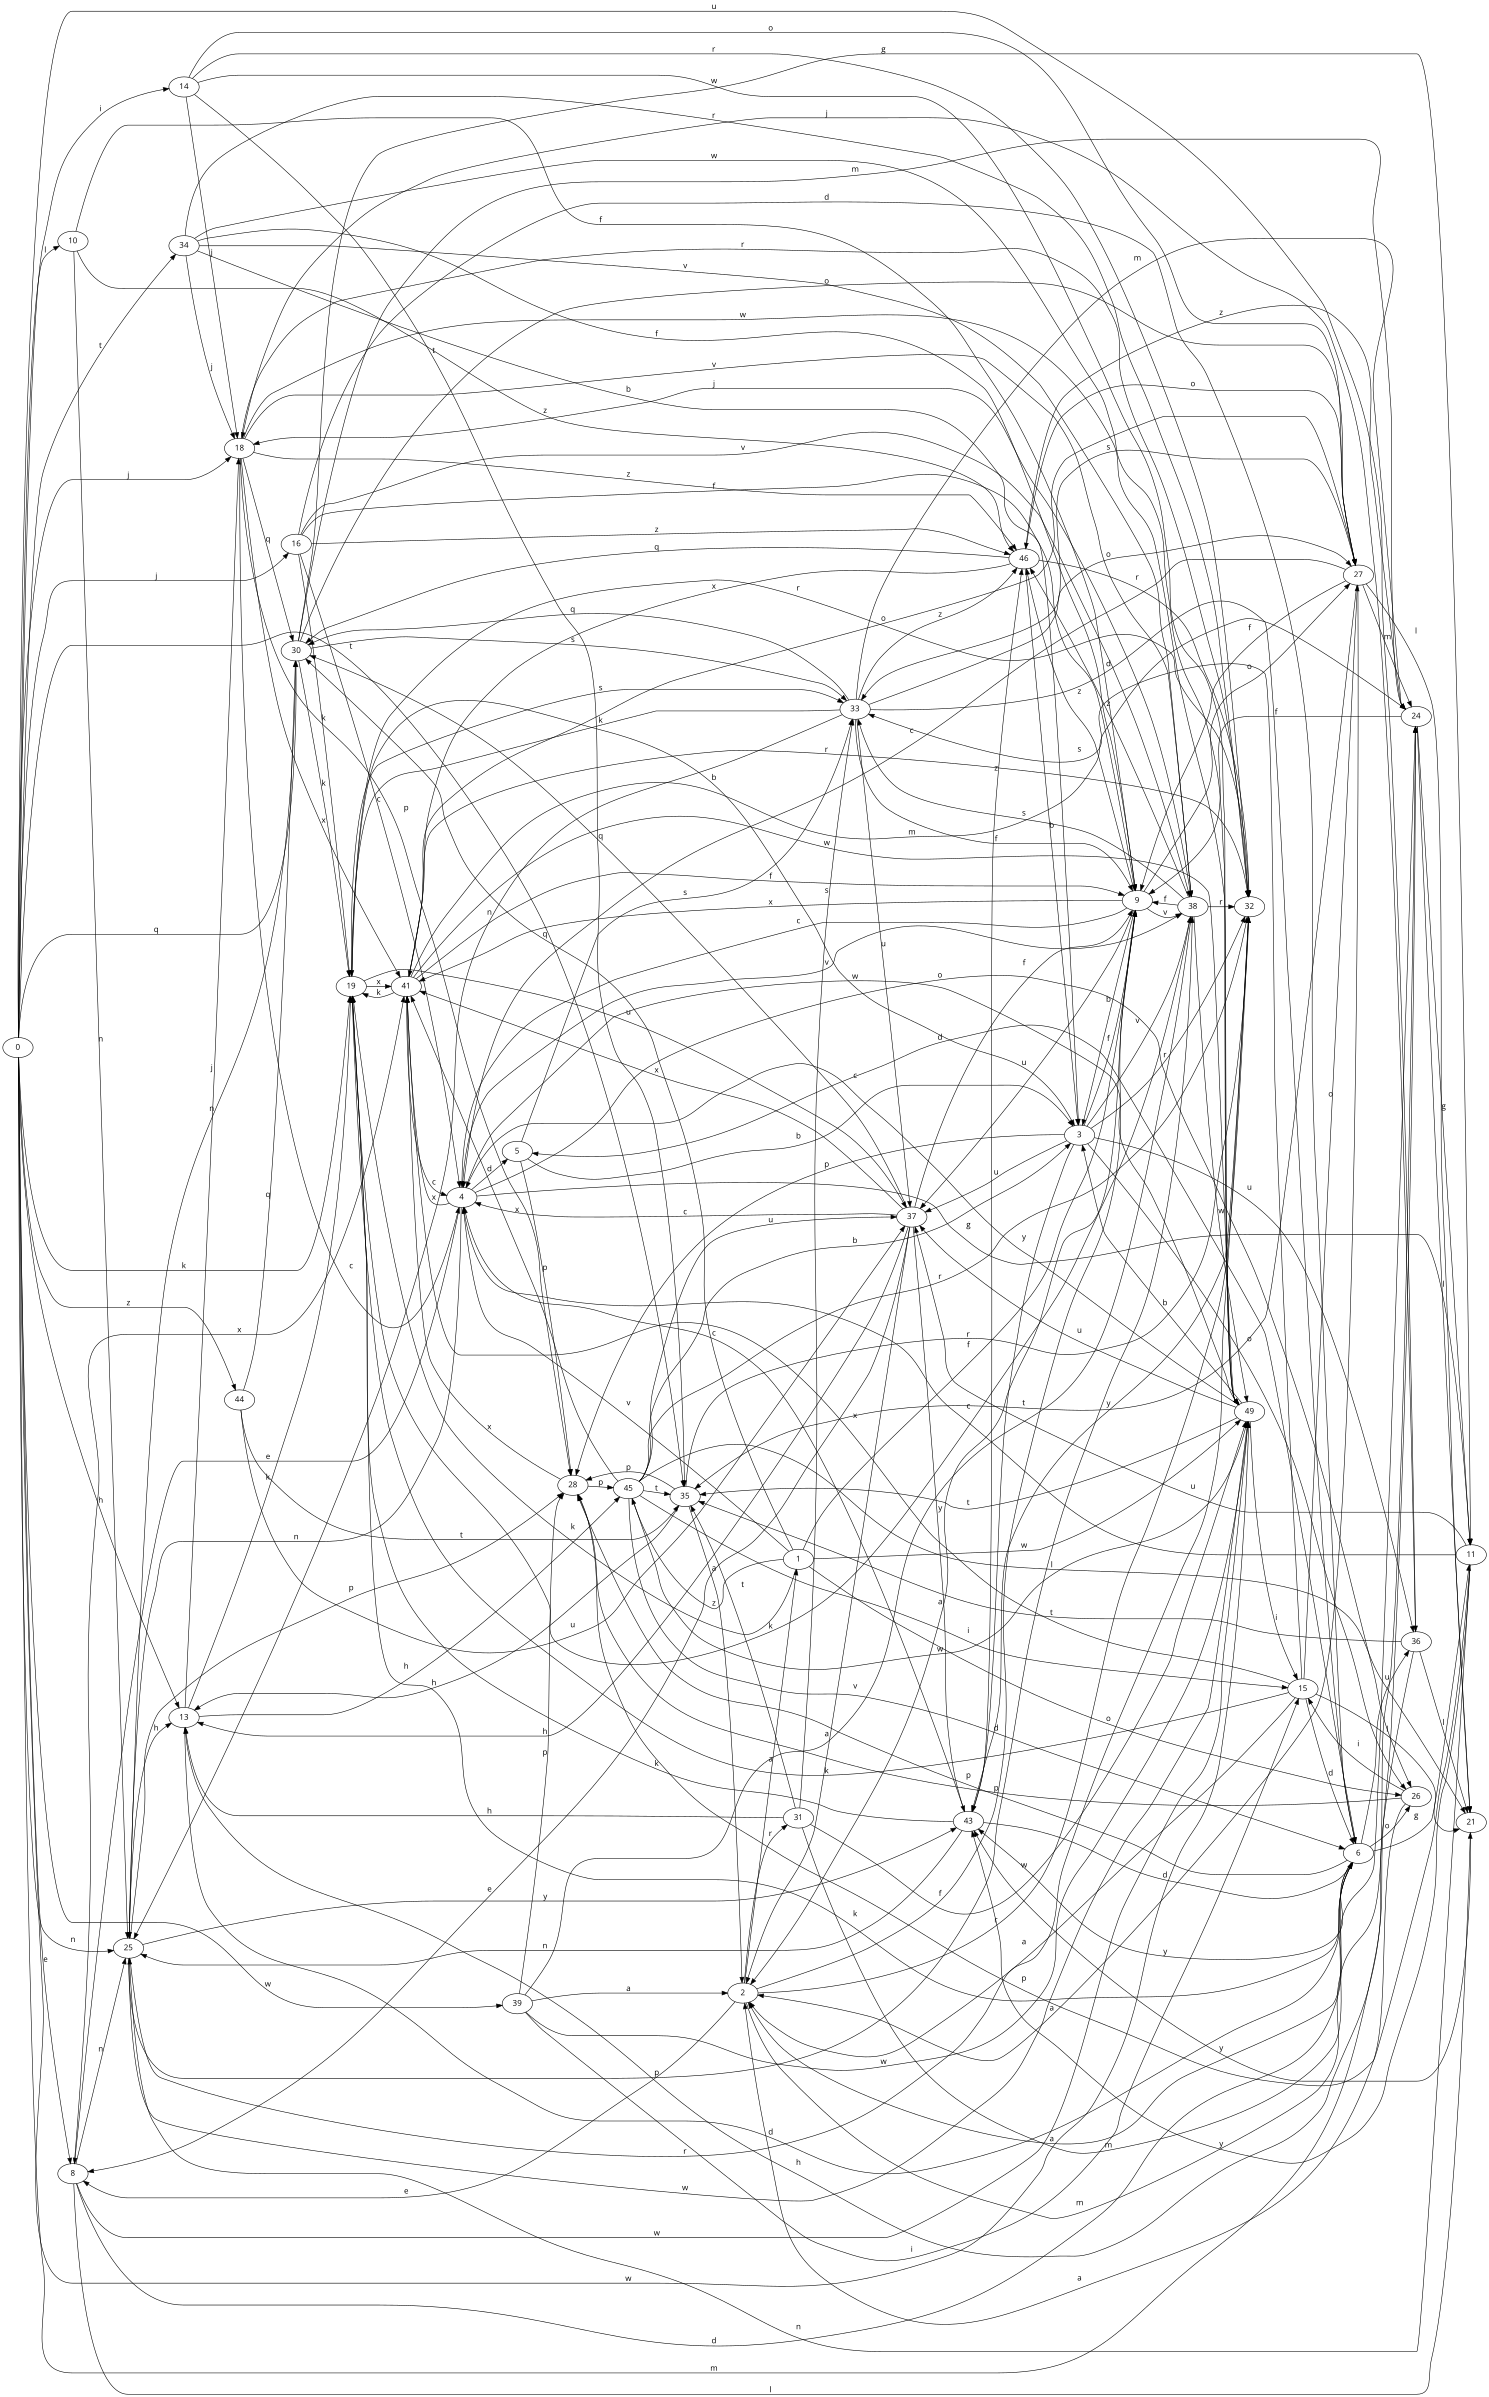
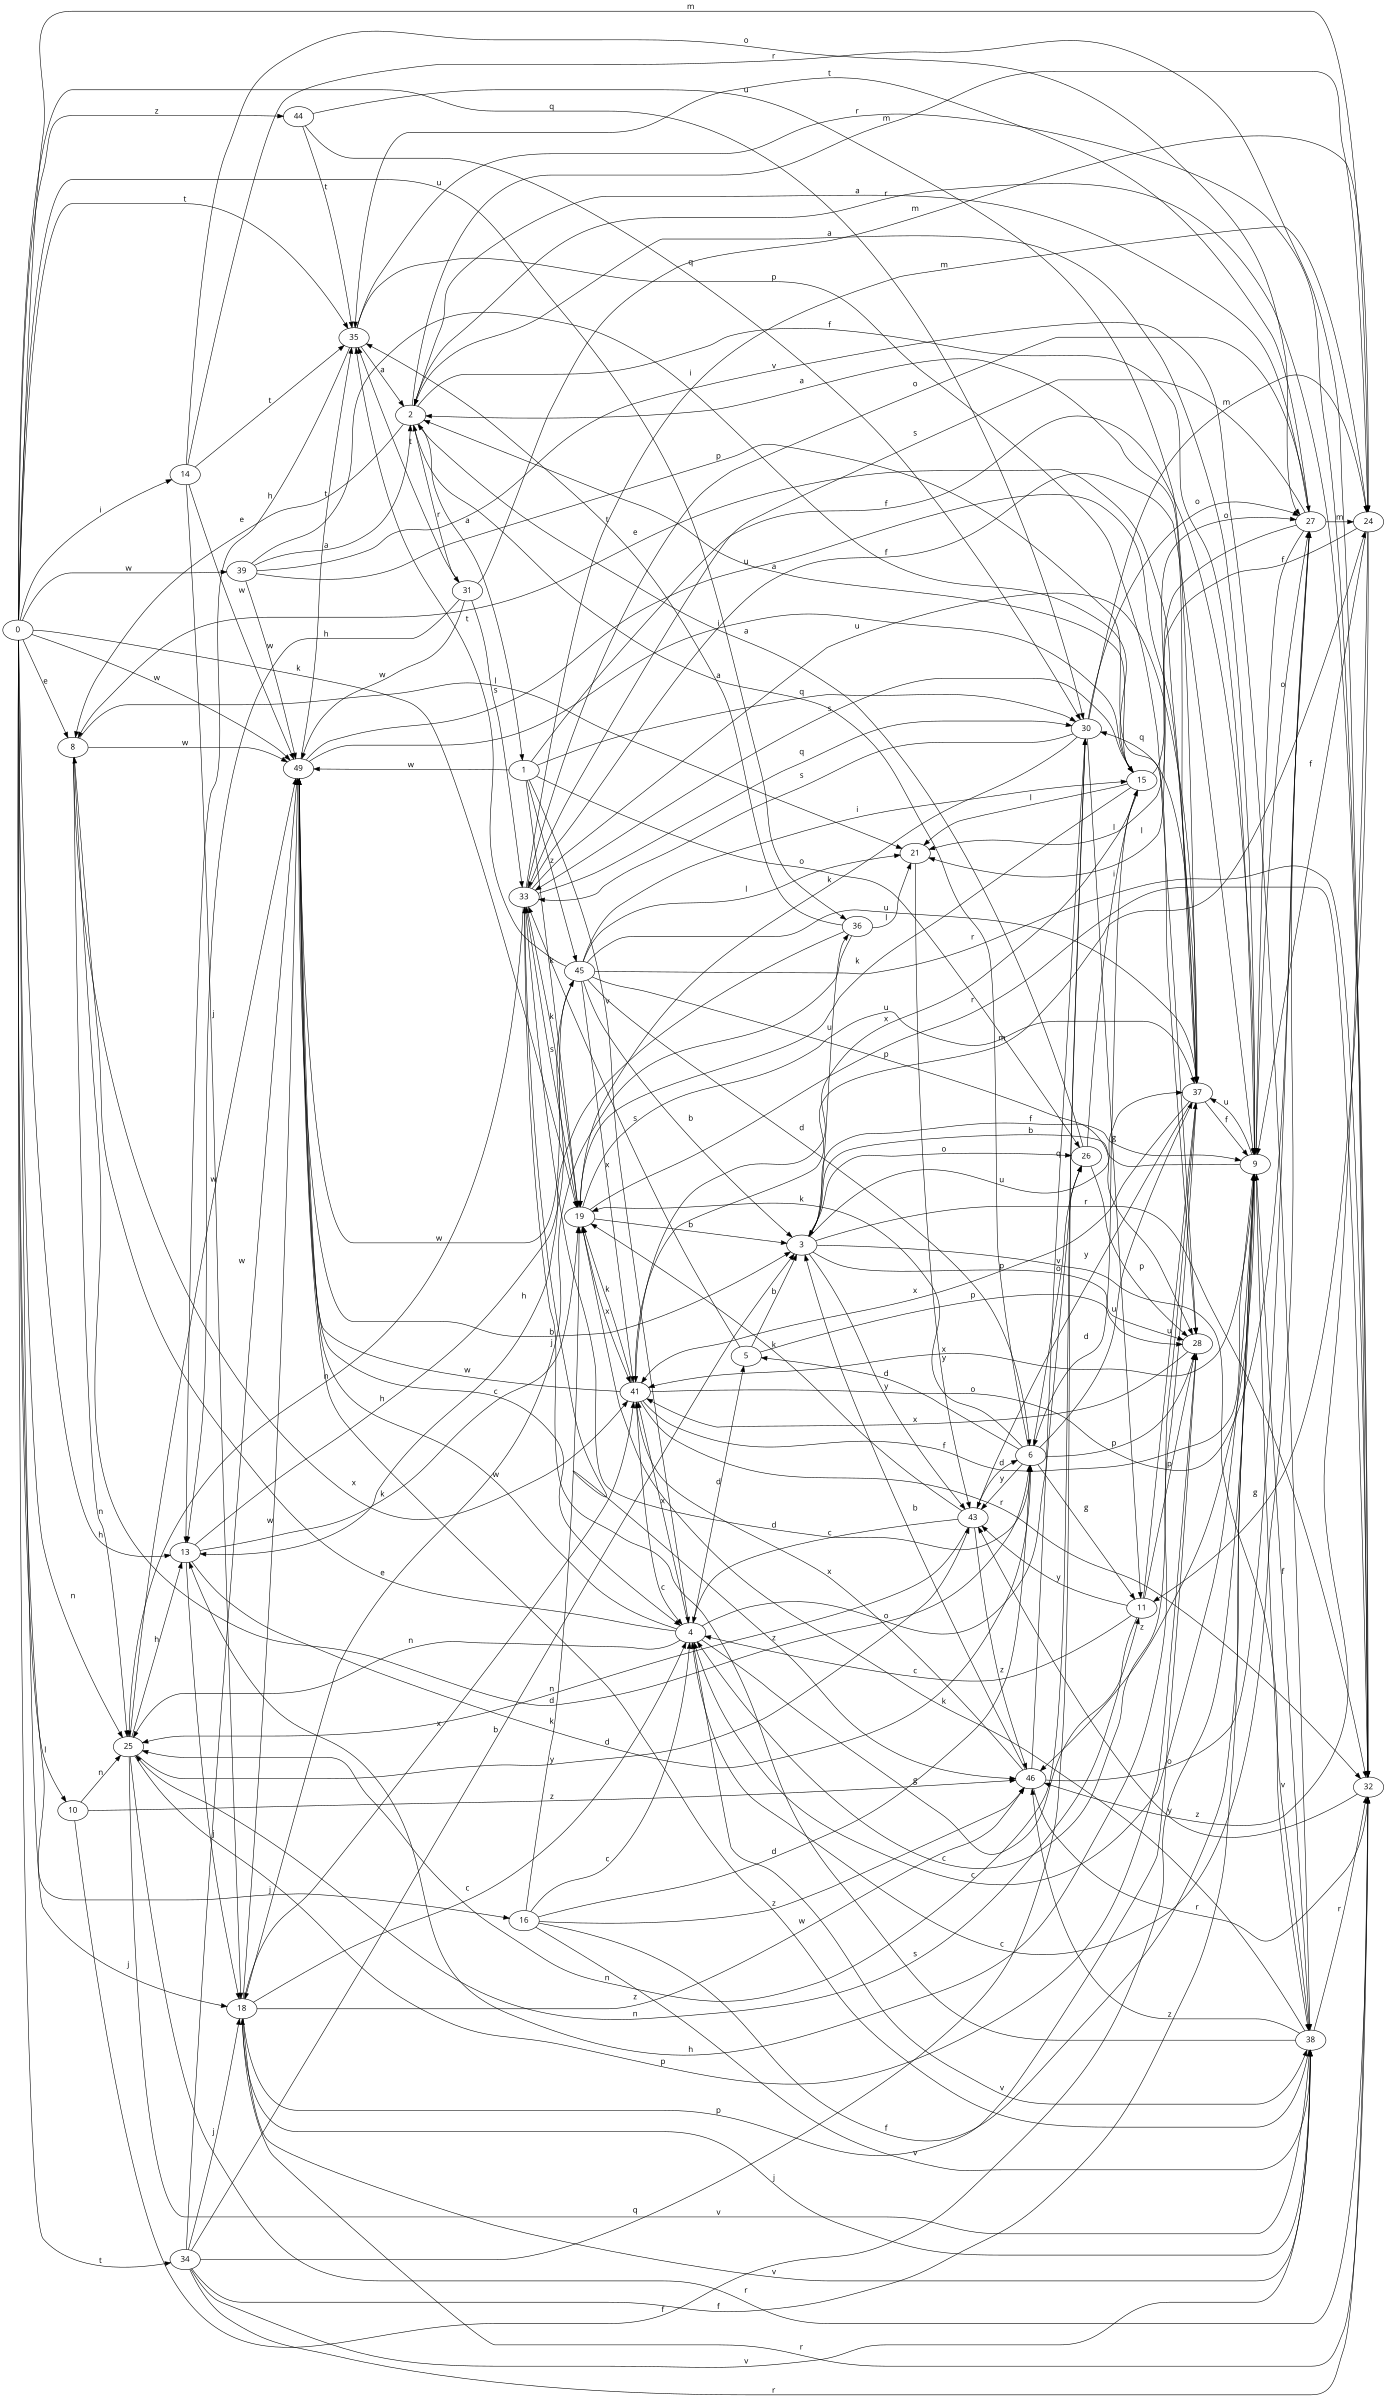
(267, 547) -> (1057, 1807)
(598, 1487) -> (953, 1080)
(1376, 1761) -> (1118, 1301)
(657, 2073) -> (719, 2213)
